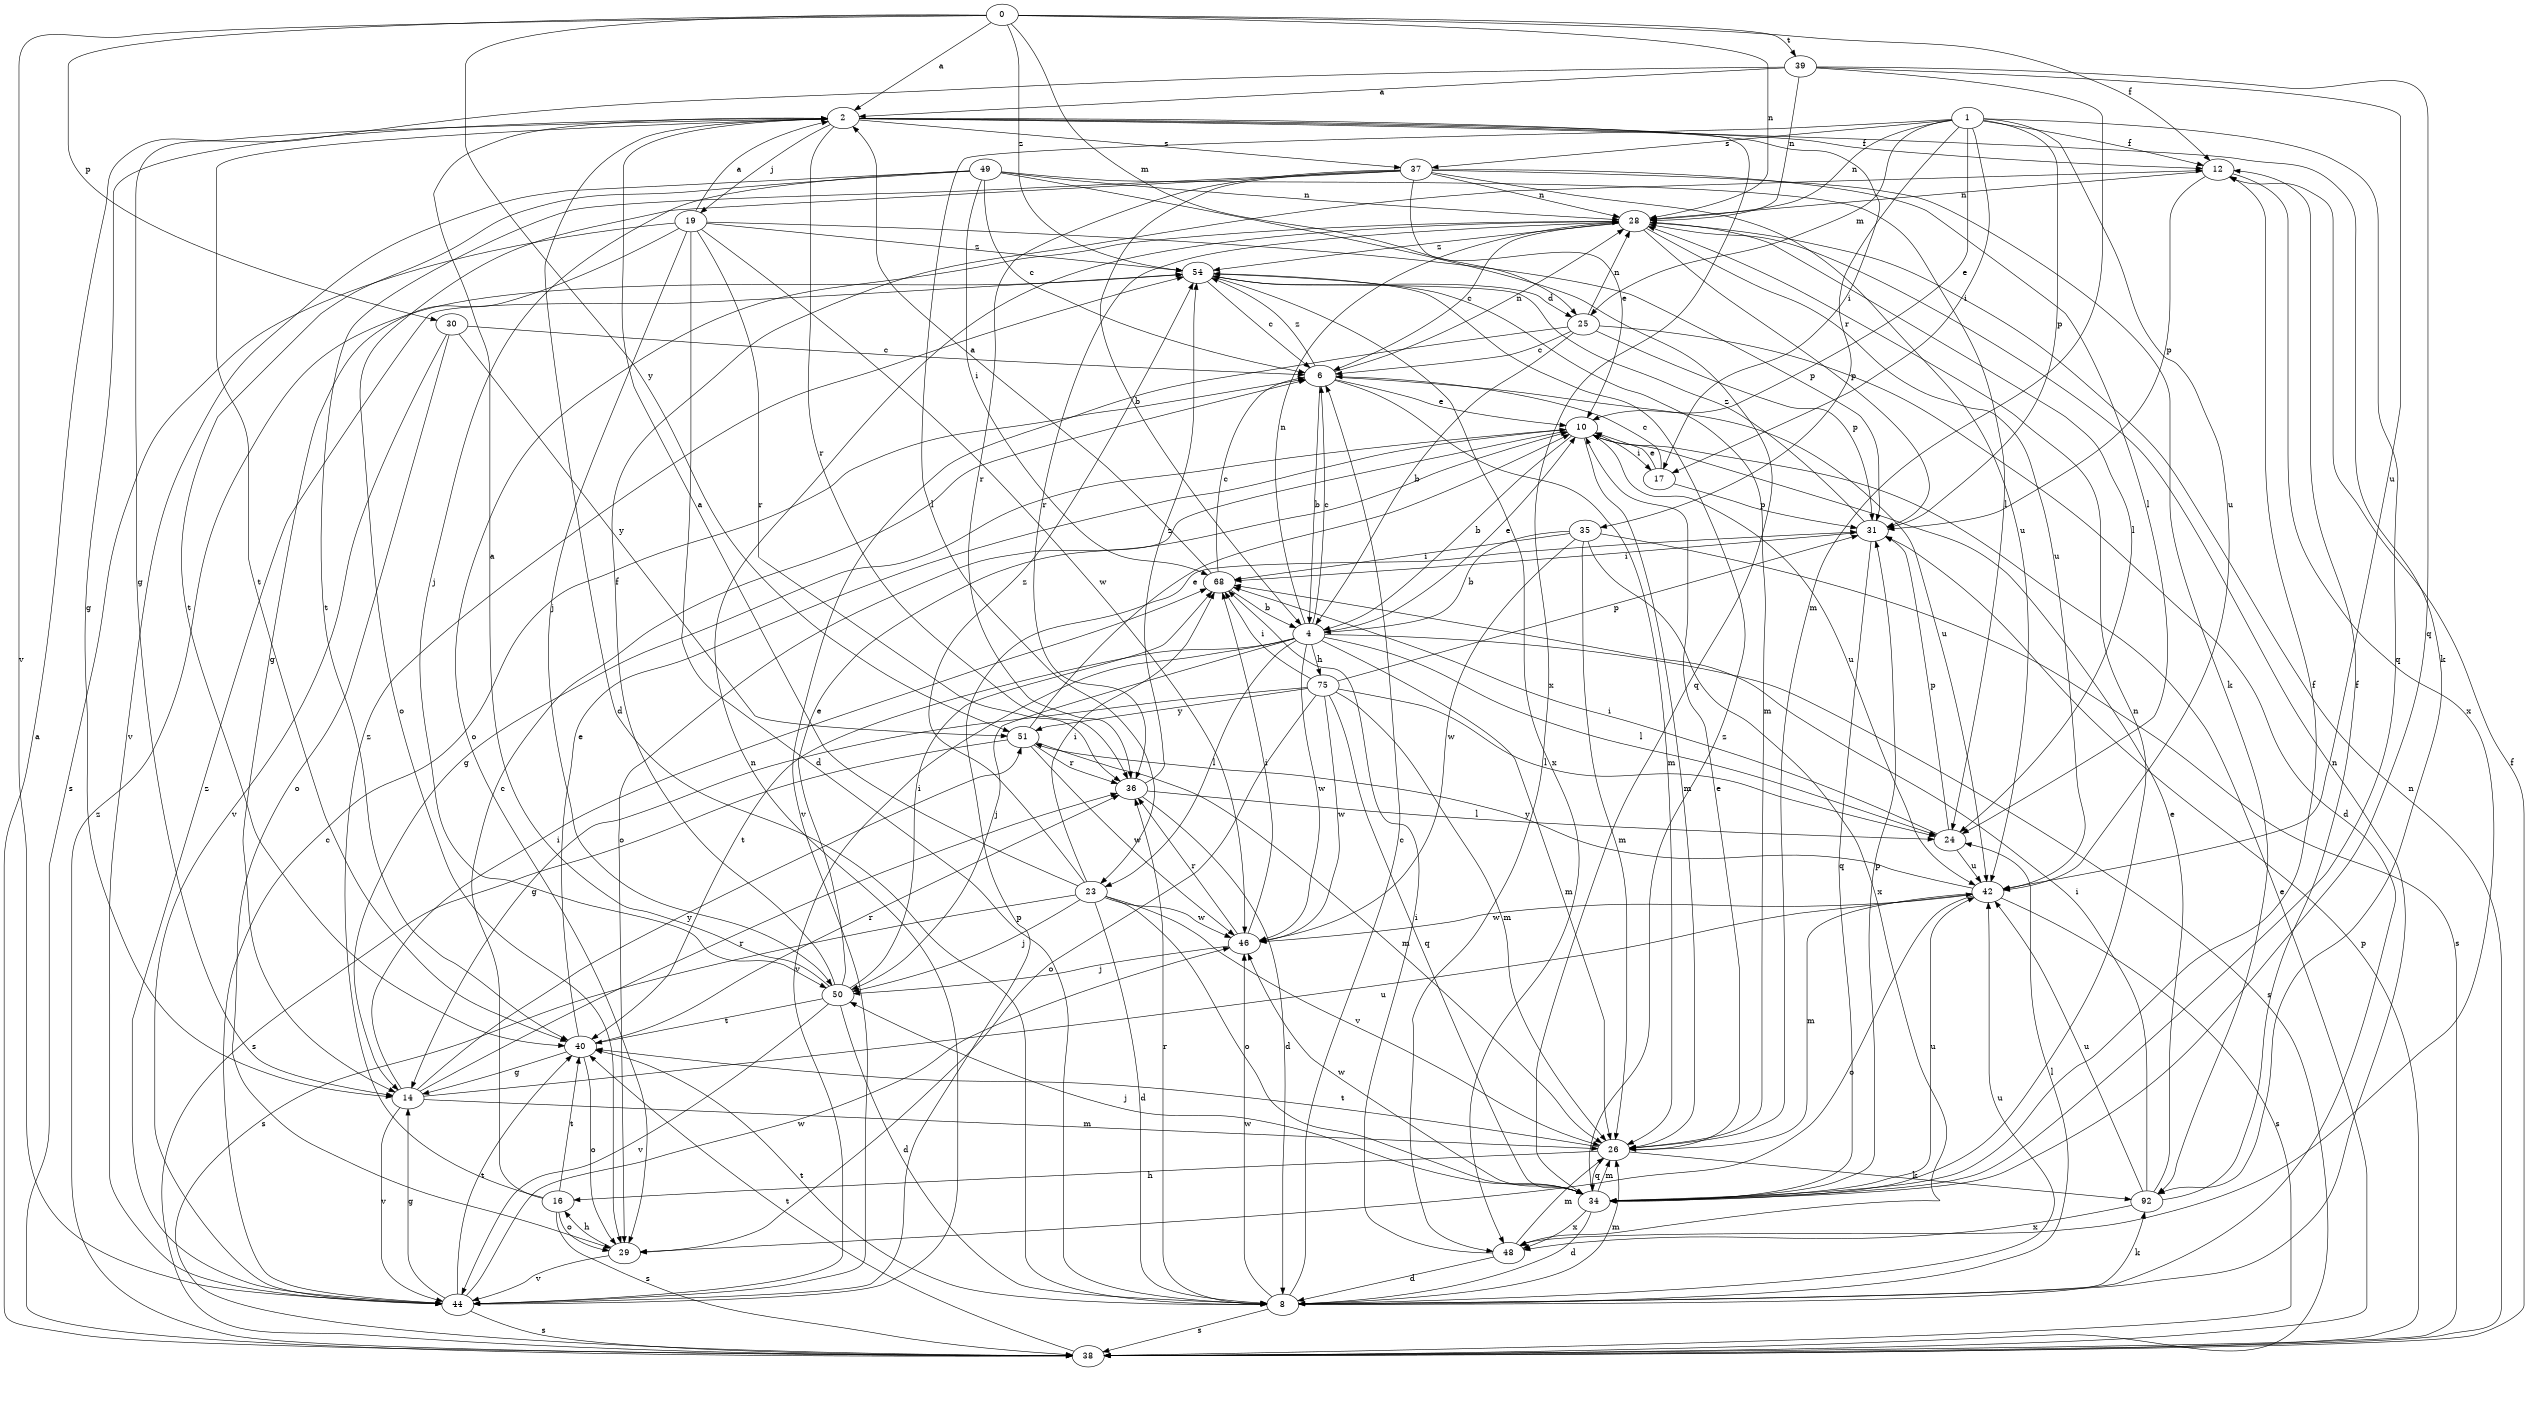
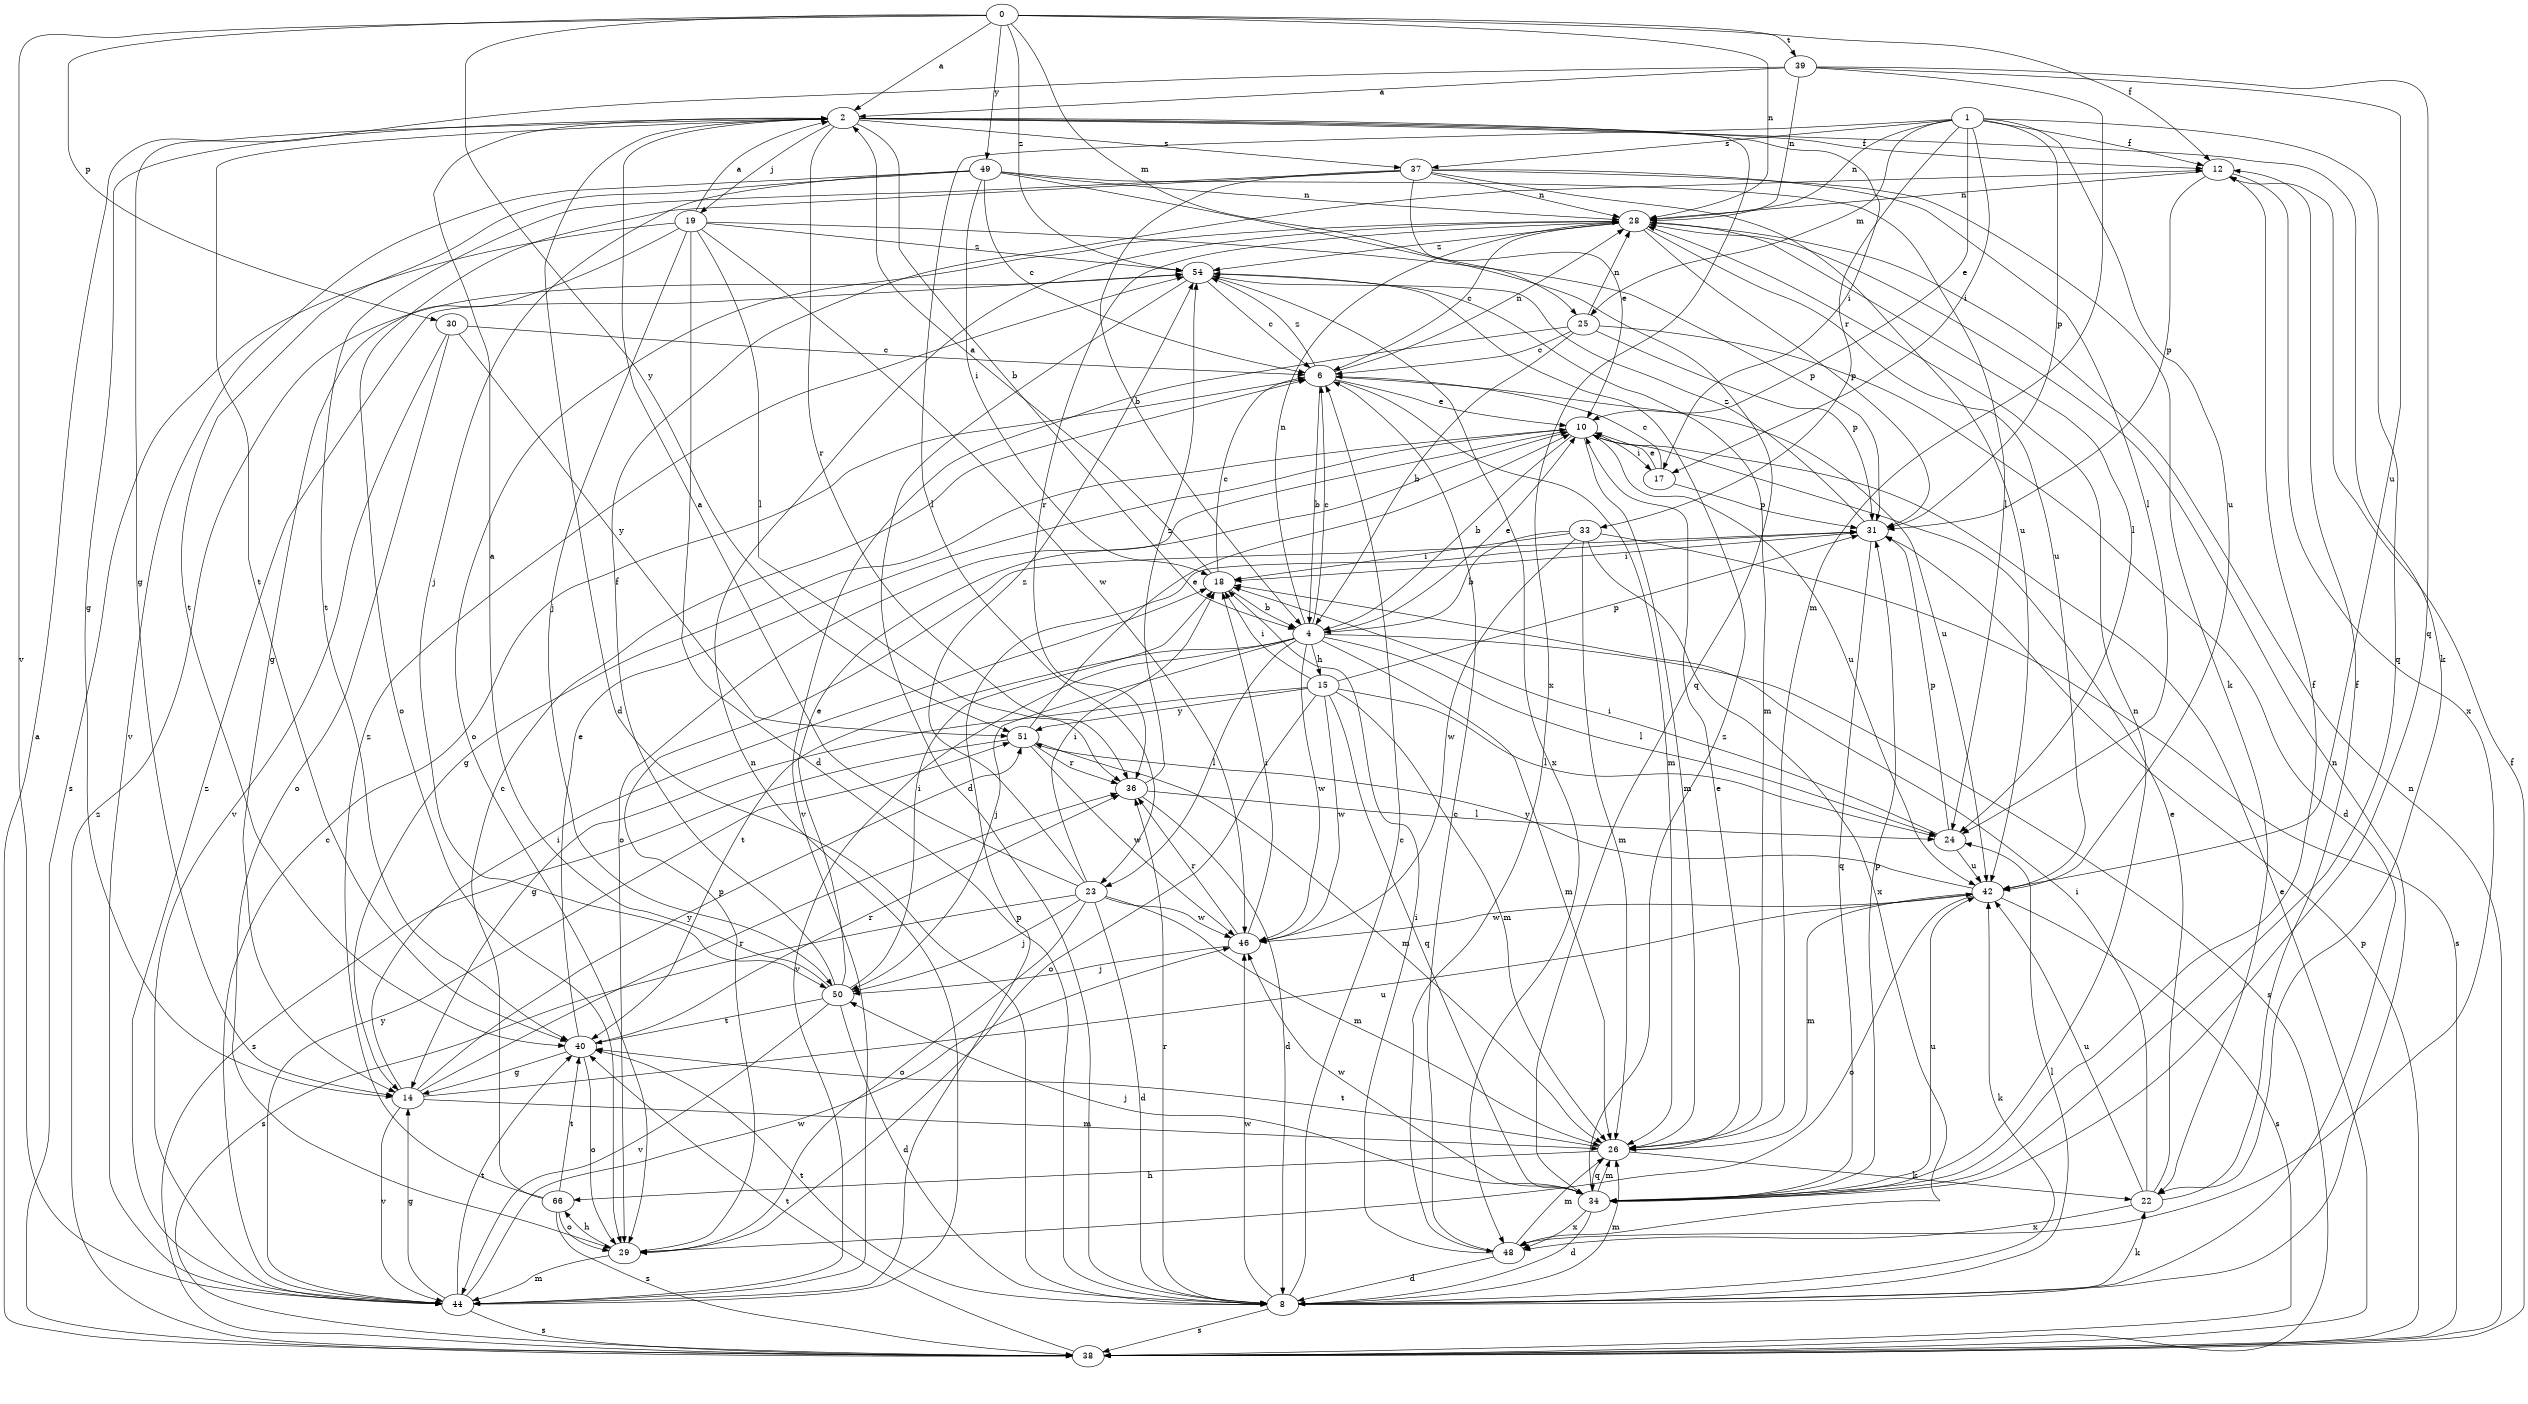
none -> (994, 92)
(1393, 284) -> (962, 794)
(995, 354) -> none
none -> (1041, 419)
(761, 505) -> (761, 505)
(1585, 531) -> (1585, 531)
(1219, 582) -> (1219, 582)
none -> (934, 625)
(1323, 686) -> (1323, 686)
none -> (1453, 812)
none -> (519, 944)
(1358, 1021) -> (1358, 1021)
(2000, 1098) -> (2000, 1098)
(1293, 1118) -> (880, 1083)
(558, 1202) -> (558, 1202)
(2147, 1202) -> (2147, 1202)
(539, 1279) -> (539, 1279)
